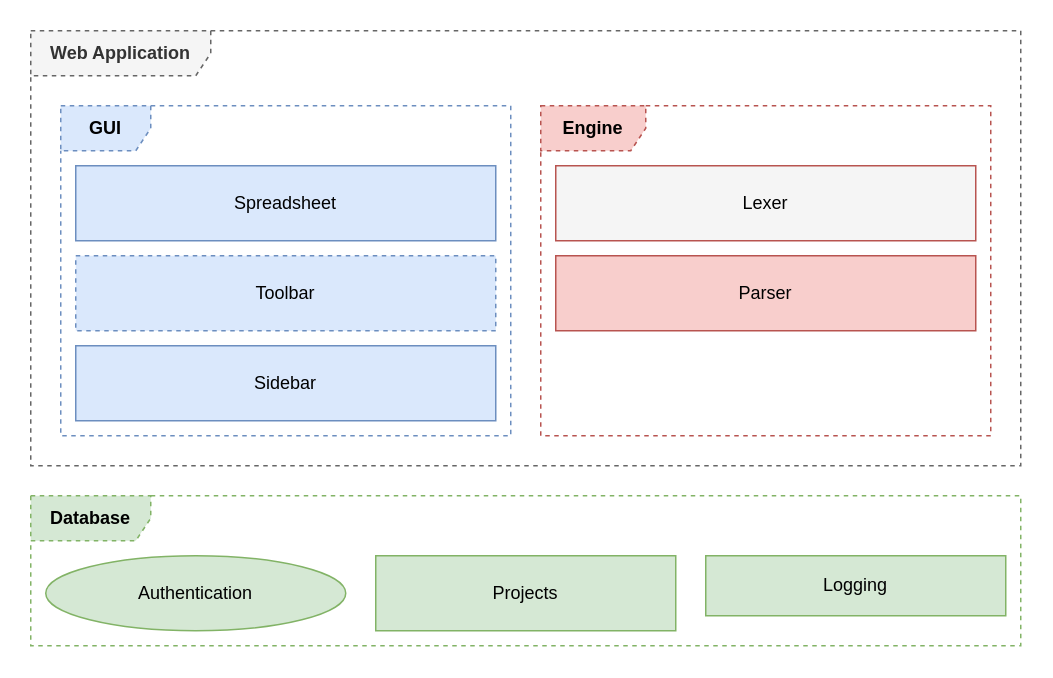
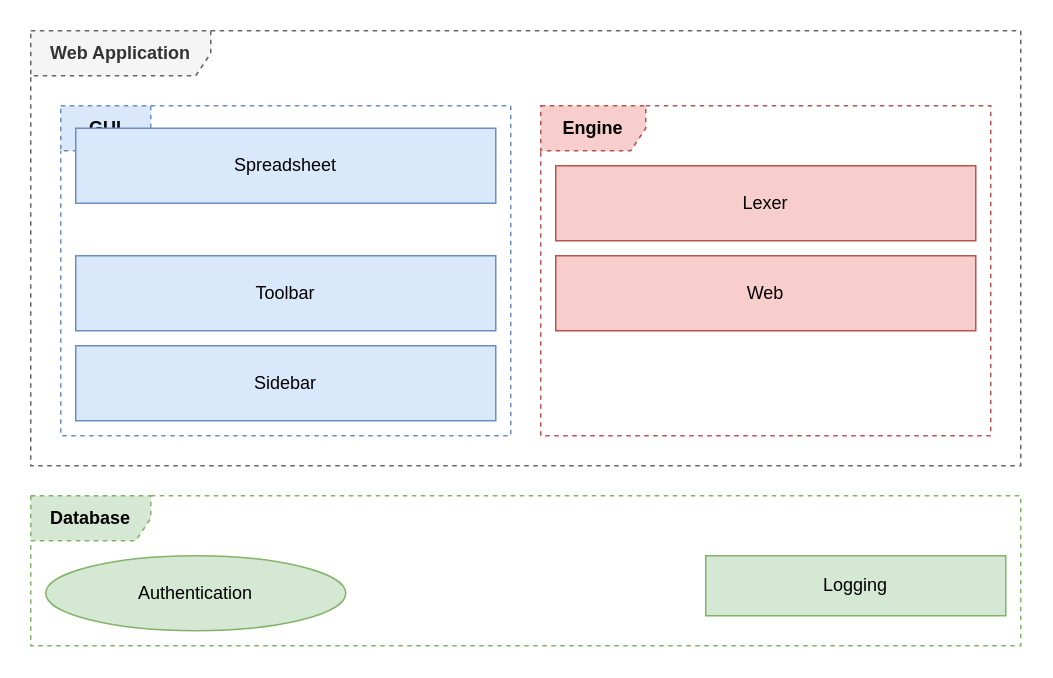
(286, 203) -> (286, 166)
(766, 203) -> (766, 203)
(286, 293) -> (286, 293)
(766, 293) -> (766, 293)
(526, 593) -> none
